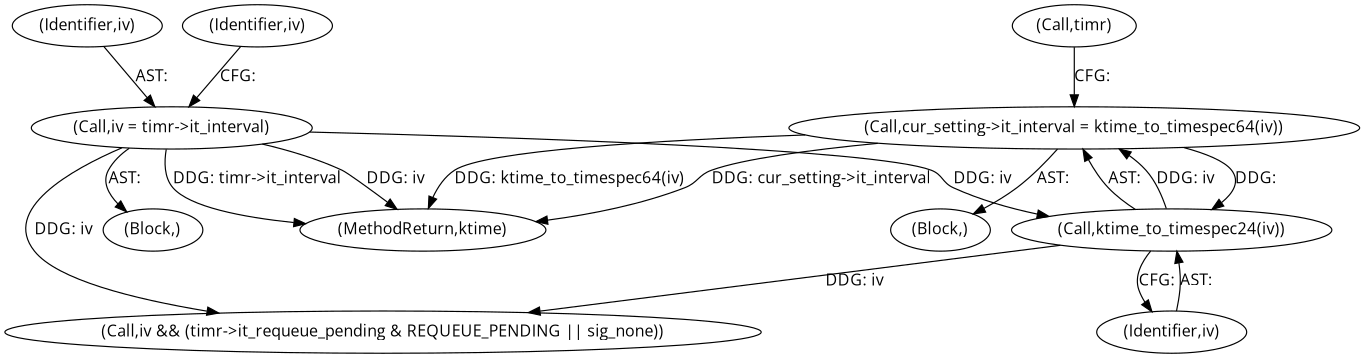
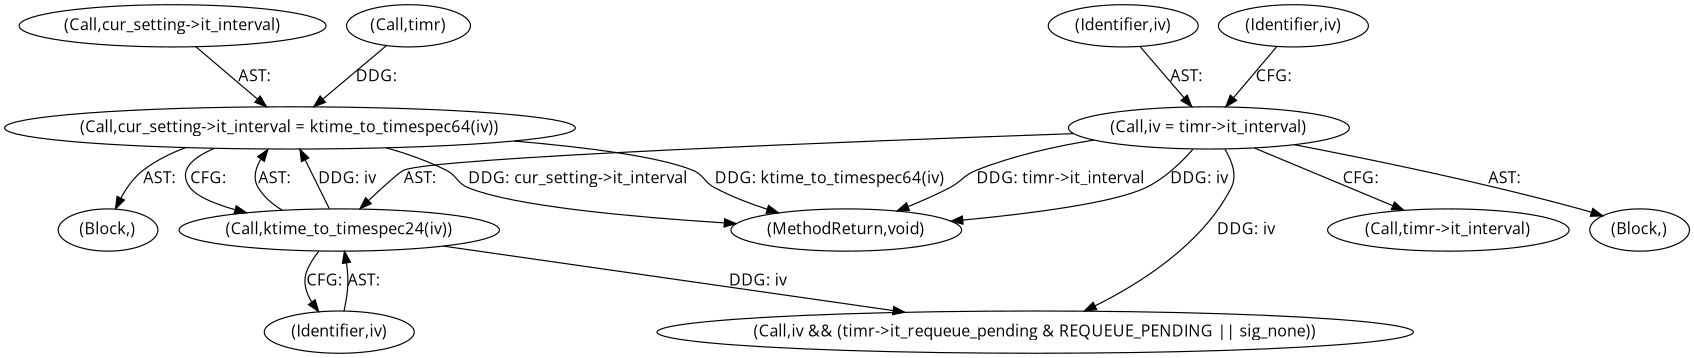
none -> (173, 26)
(1095, 77) -> (379, 77)
(983, 179) -> (423, 179)
(1259, 179) -> (211, 179)
(423, 230) -> (846, 230)
none -> (1448, 230)
